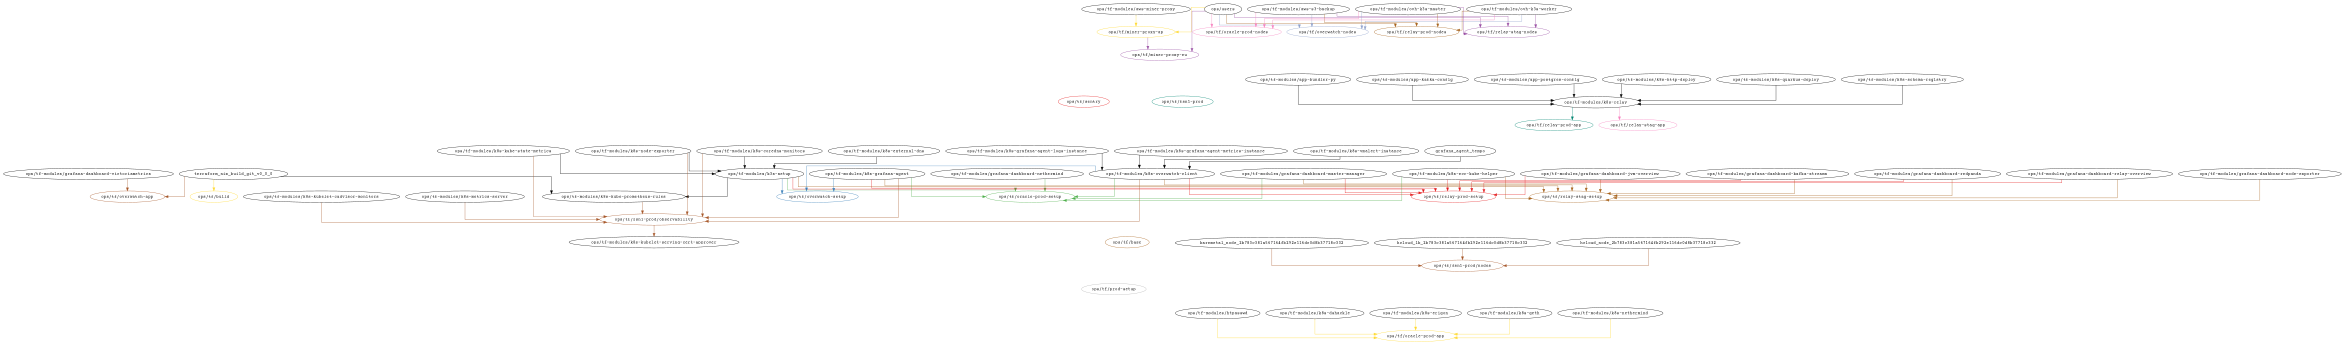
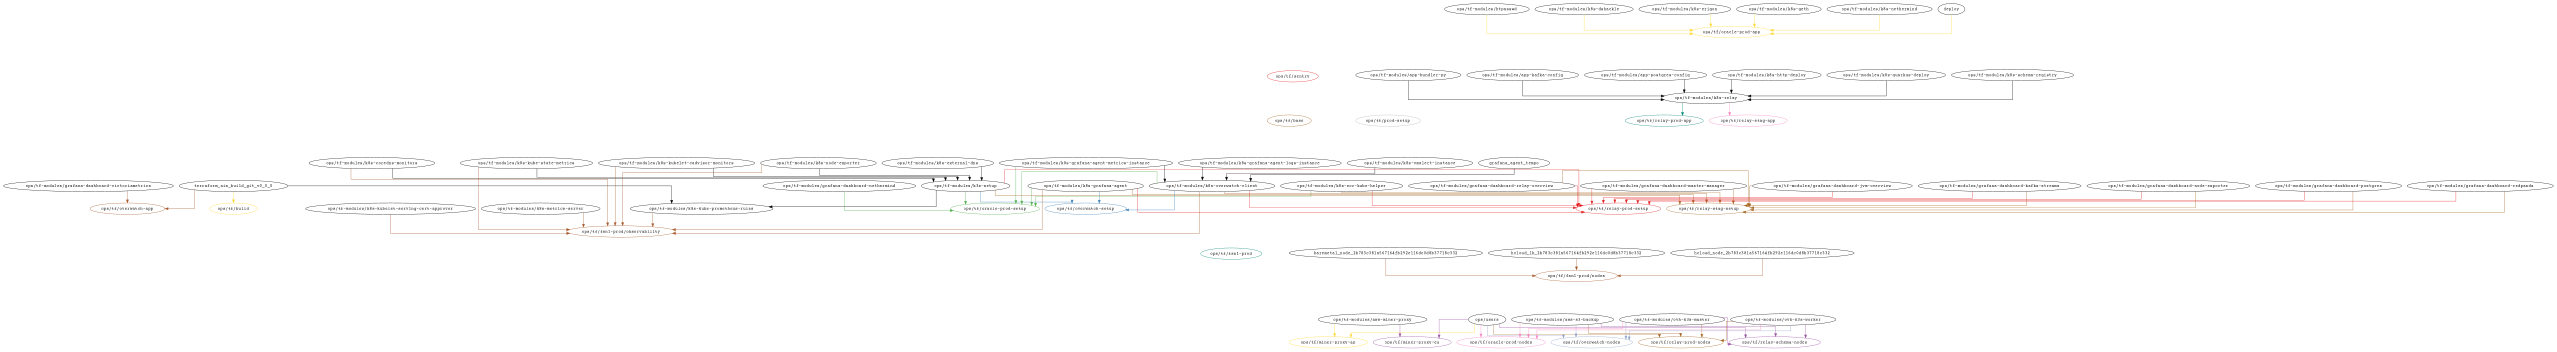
none -> (1951, 9)
(1507, 32) -> (1775, 342)
(1148, 42) -> (1400, 329)
none -> (832, 176)
none -> (2329, 186)
(1178, 199) -> (1016, 183)
none -> (1887, 199)
(654, 229) -> (469, 233)
